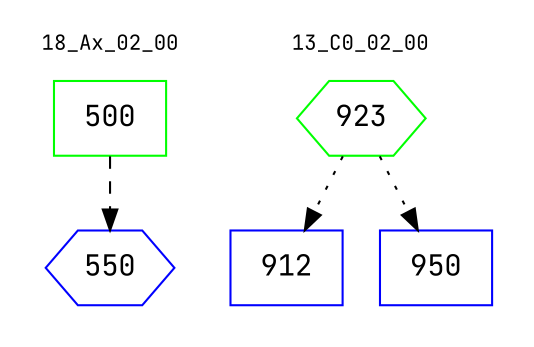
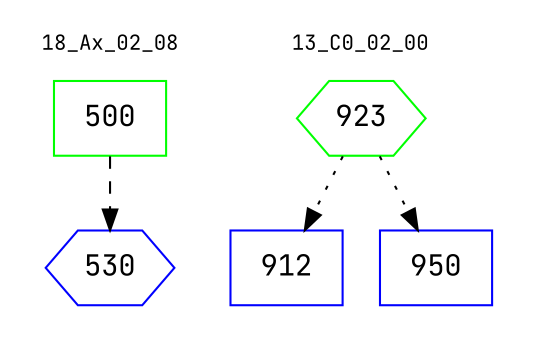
(111, 45) -> (111, 45)
(110, 268) -> (110, 268)
